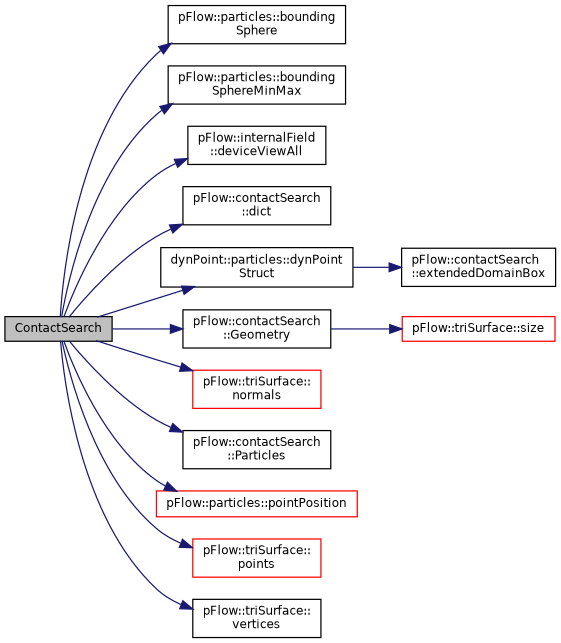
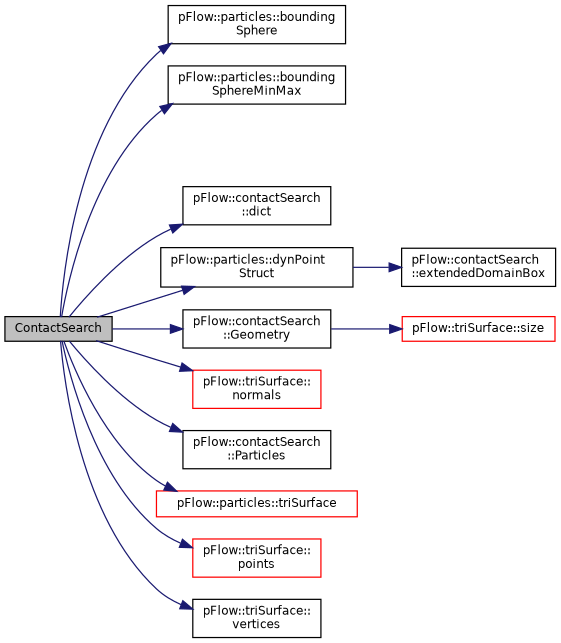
(257, 145) -> none
(257, 267) -> (257, 267)
(257, 504) -> (257, 504)
